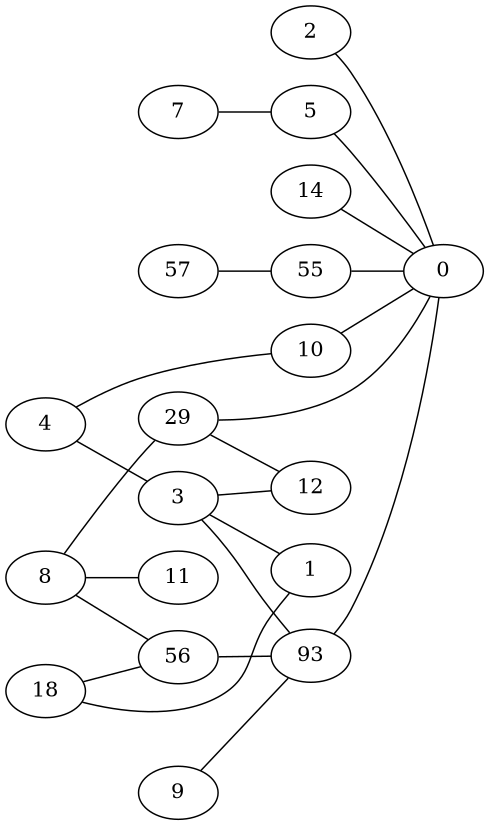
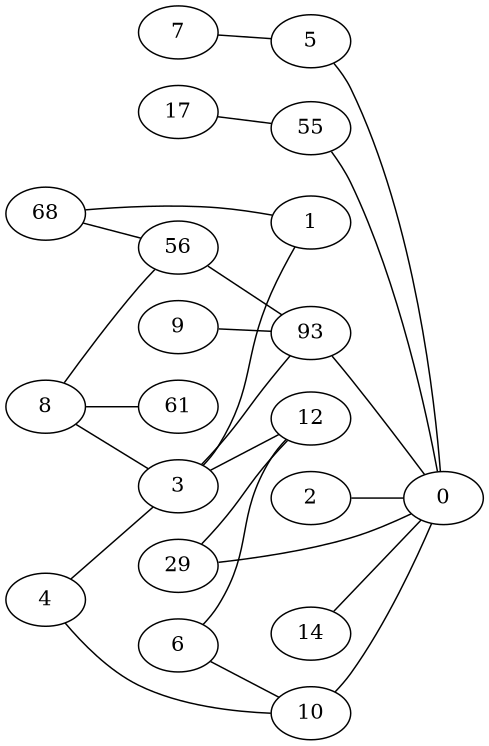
(178, 271) -> (178, 112)
(108, 496) -> (112, 447)
(178, 578) -> (178, 407)
none -> (178, 645)
(46, 691) -> (46, 214)
